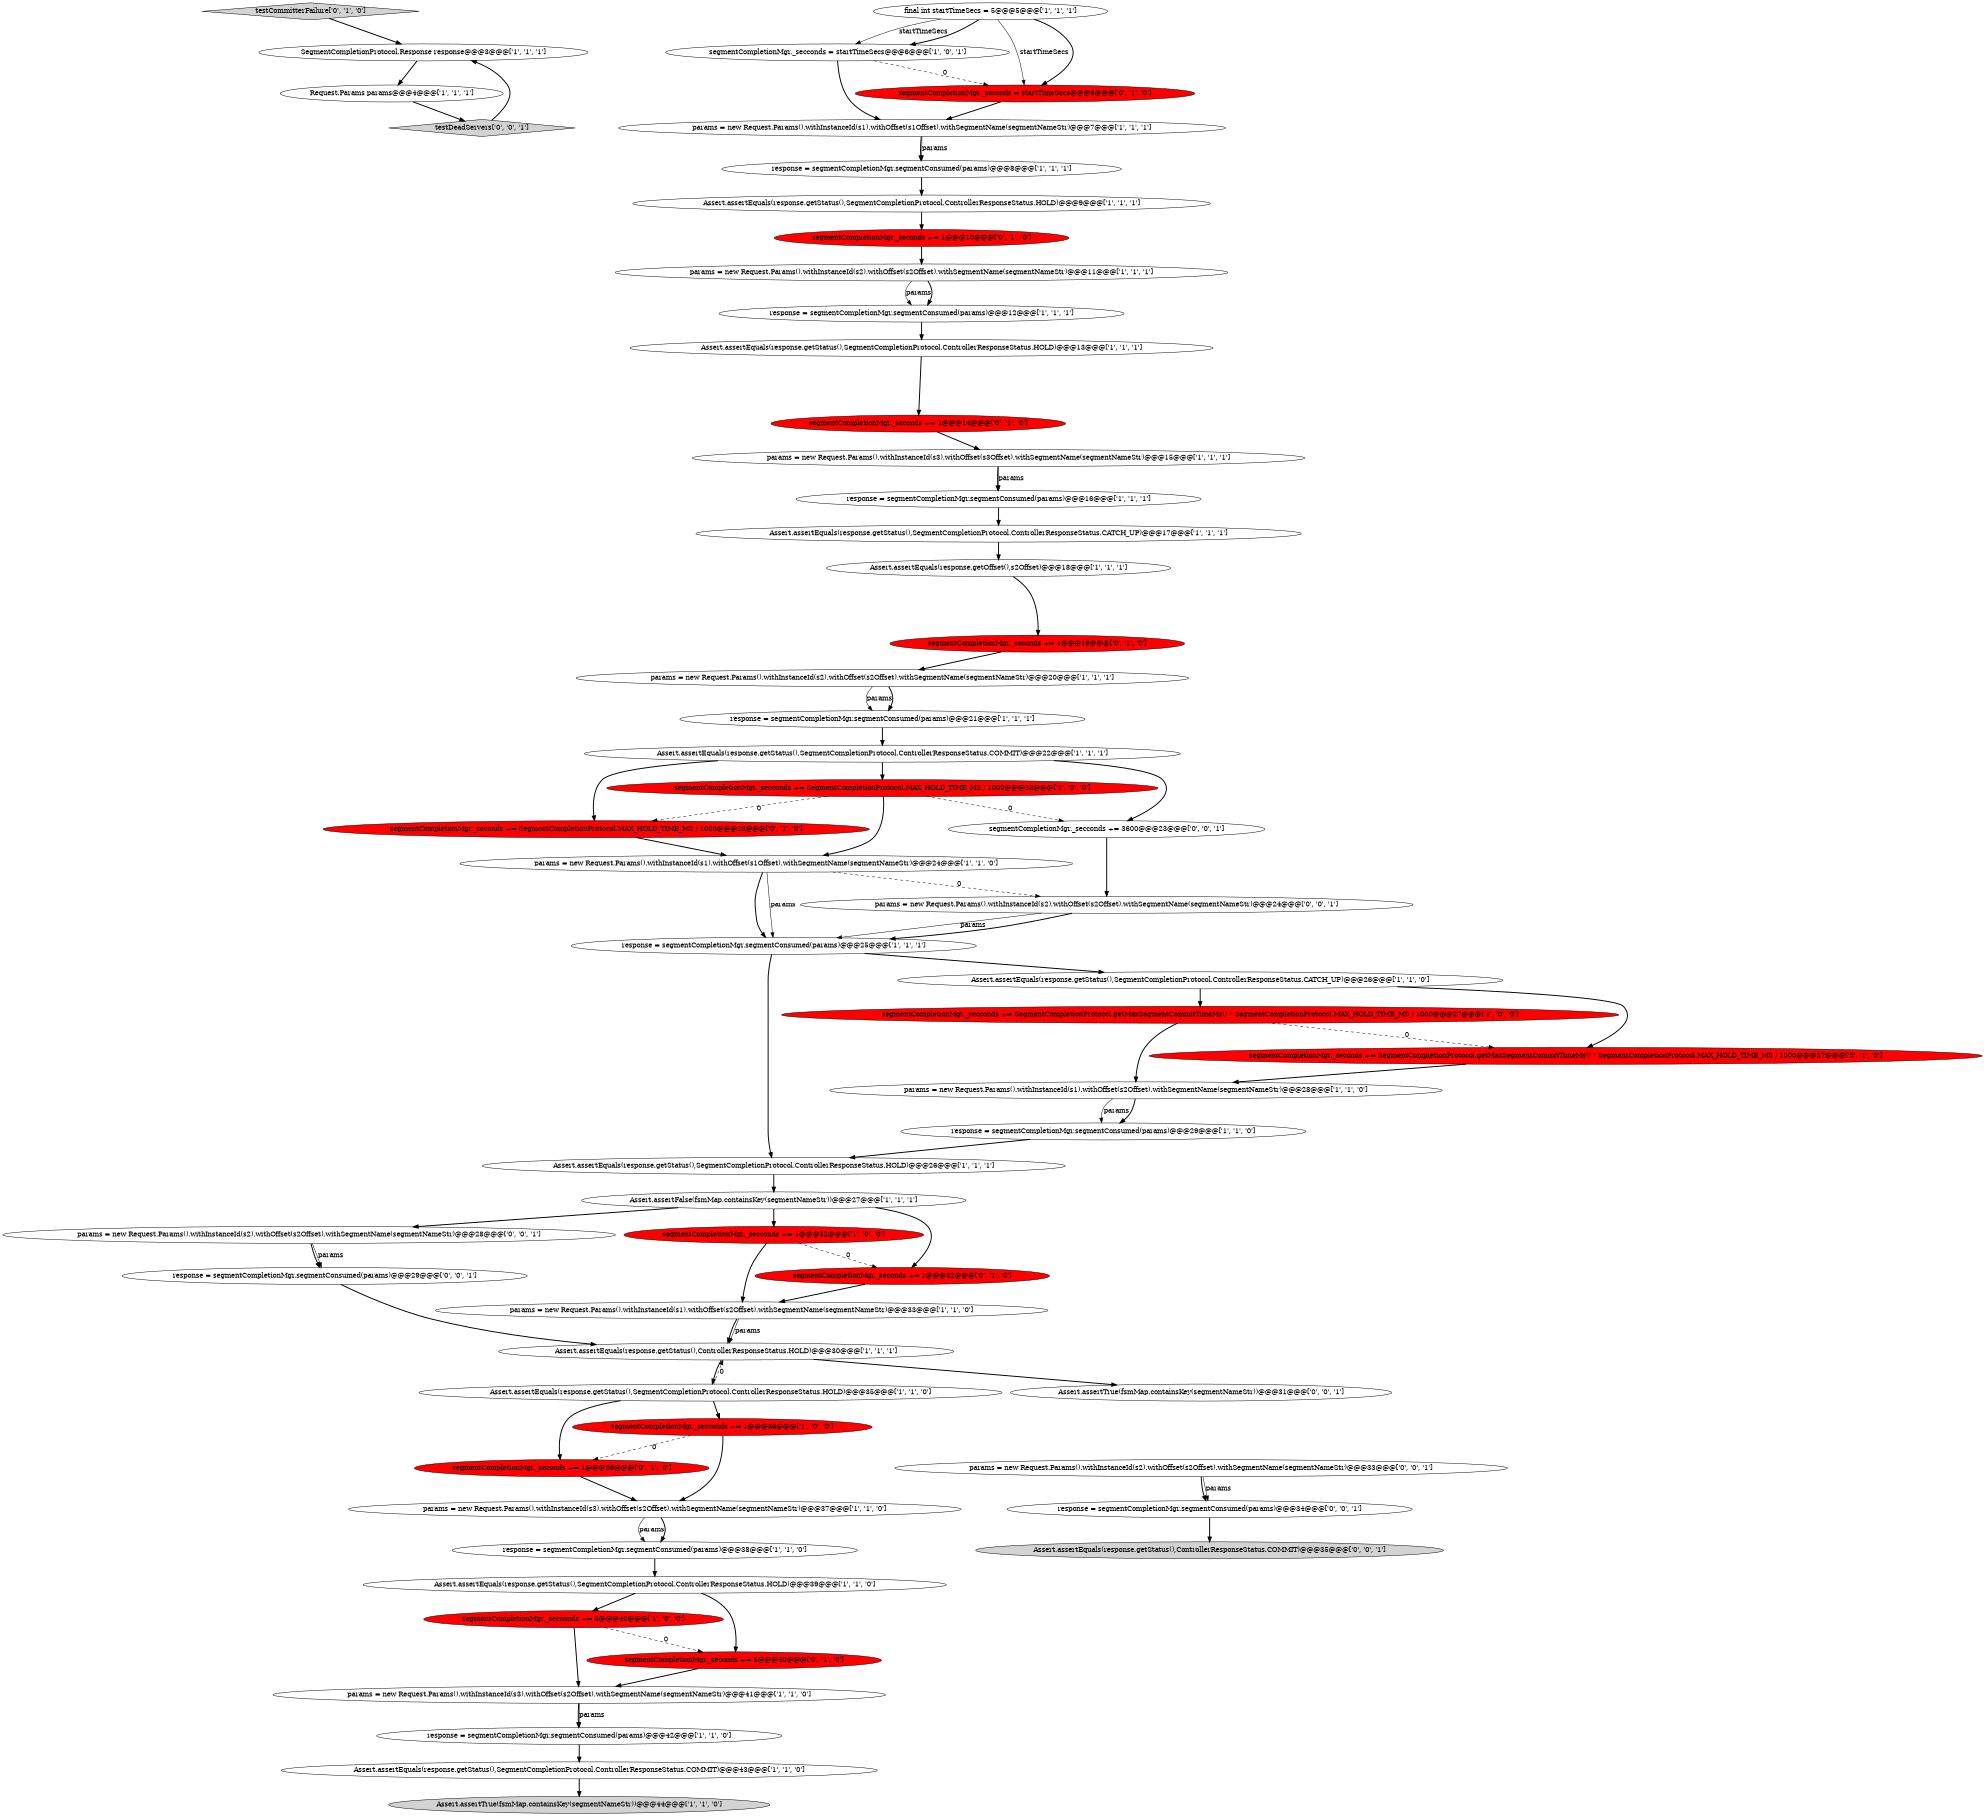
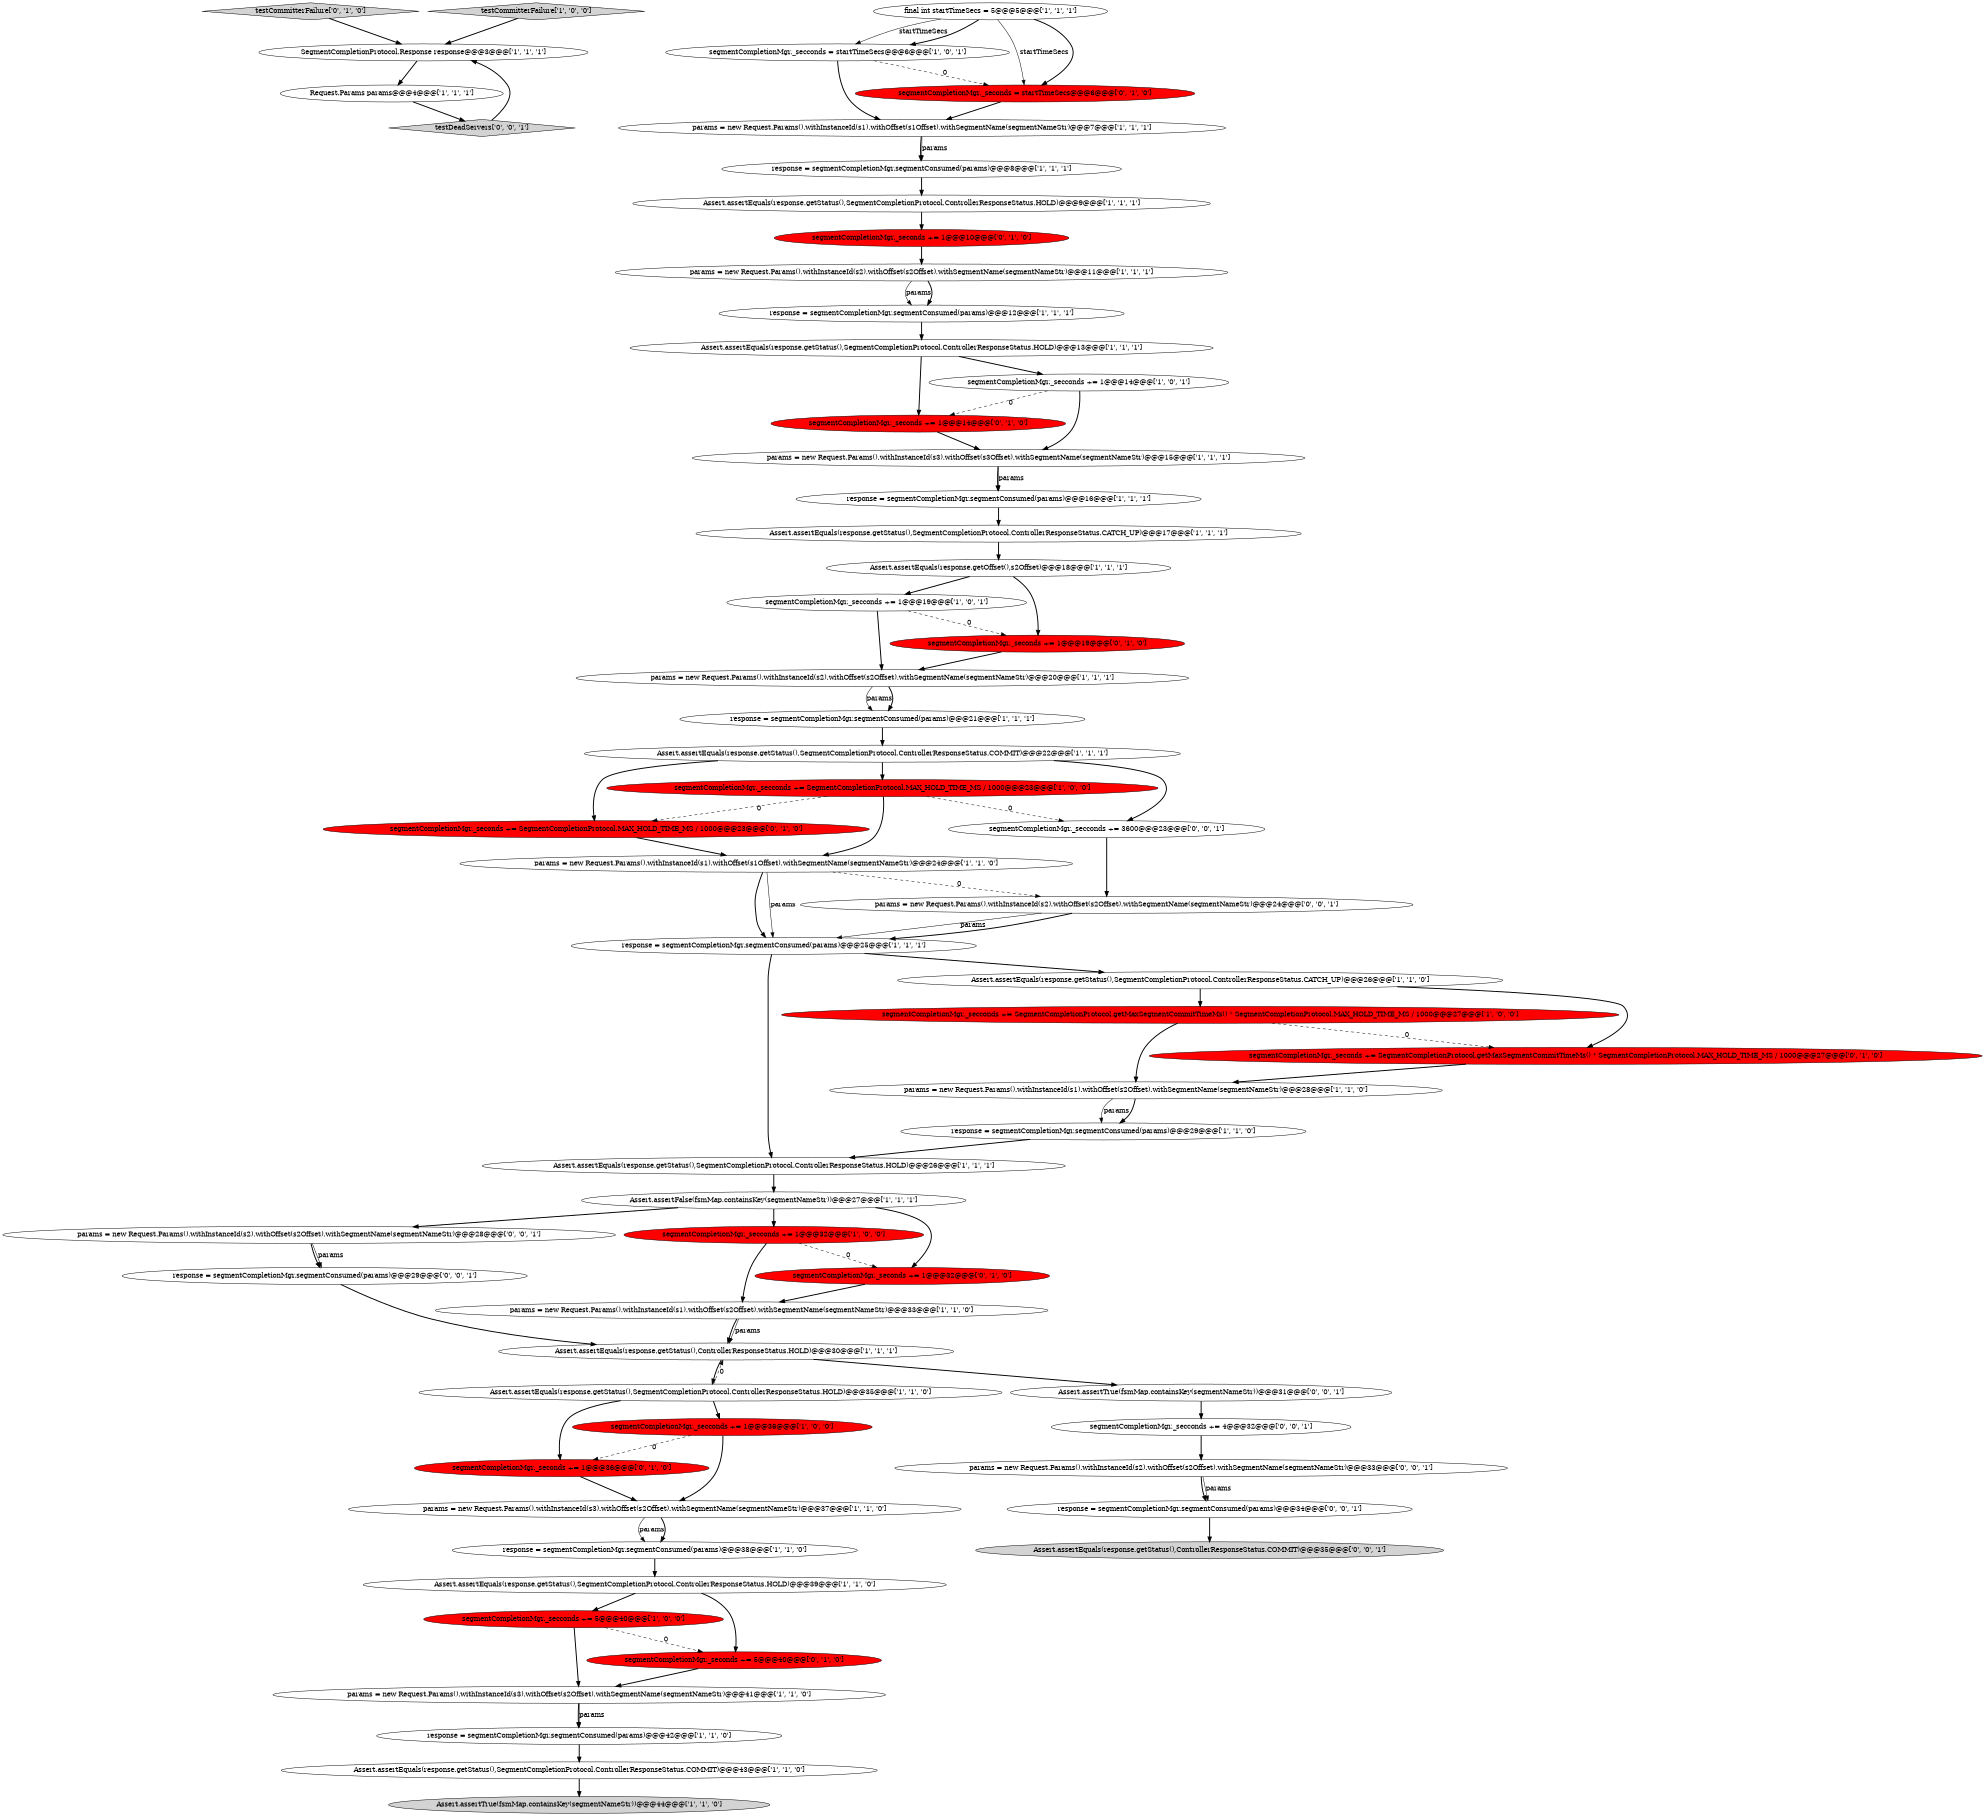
none -> (536, 11)
none -> (1079, 382)
none -> (877, 603)
none -> (1201, 1427)
